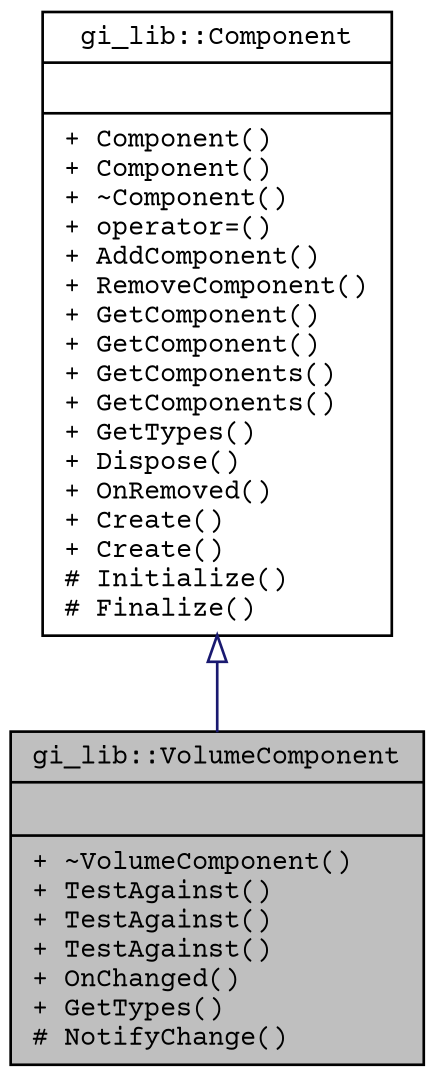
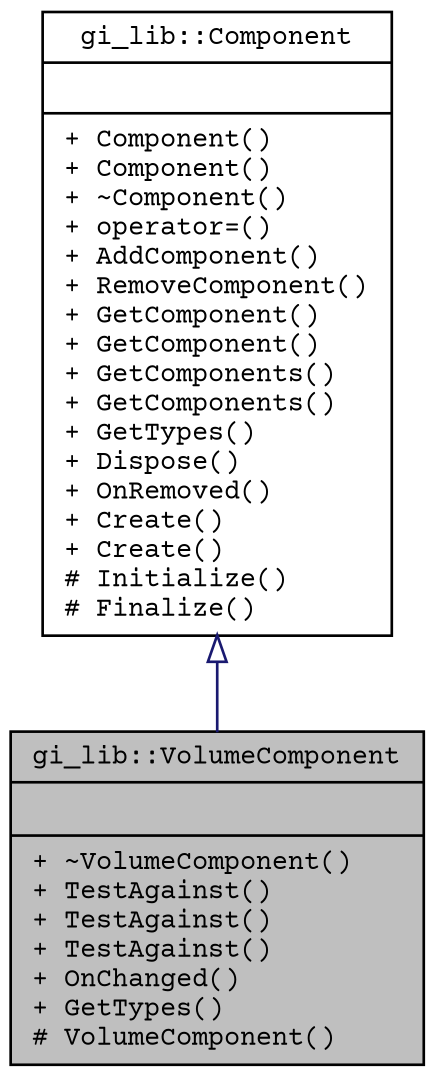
(161, 1037) -> (185, 1037)
